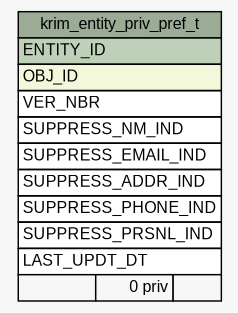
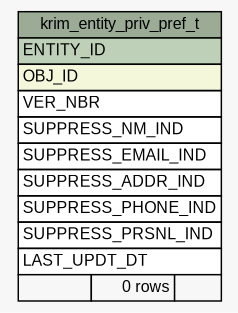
(149, 287) -> (146, 287)
